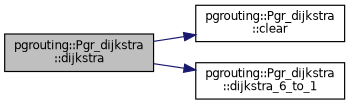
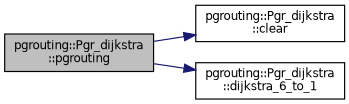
(79, 53) -> (79, 53)
